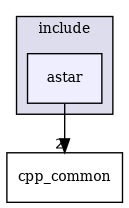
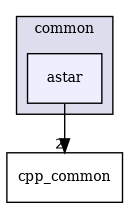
(65, 30) -> (65, 30)
